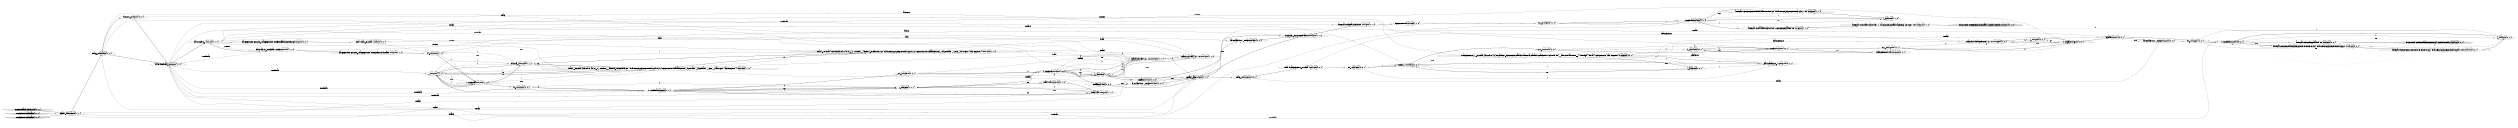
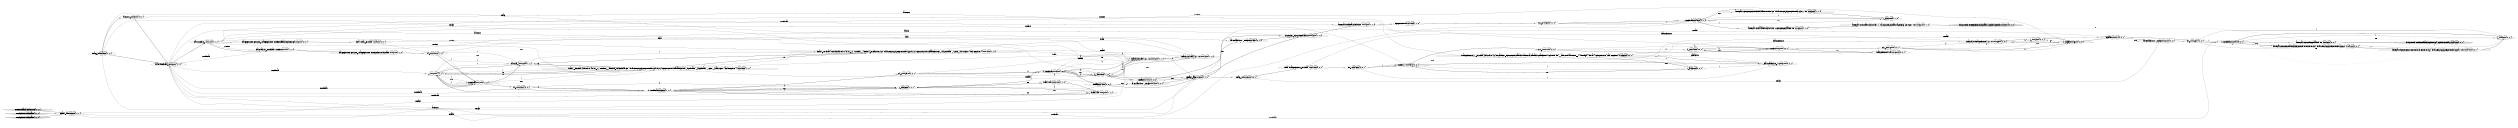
(478, 33) -> (478, 33)
(86, 84) -> none
(435, 108) -> (435, 108)
